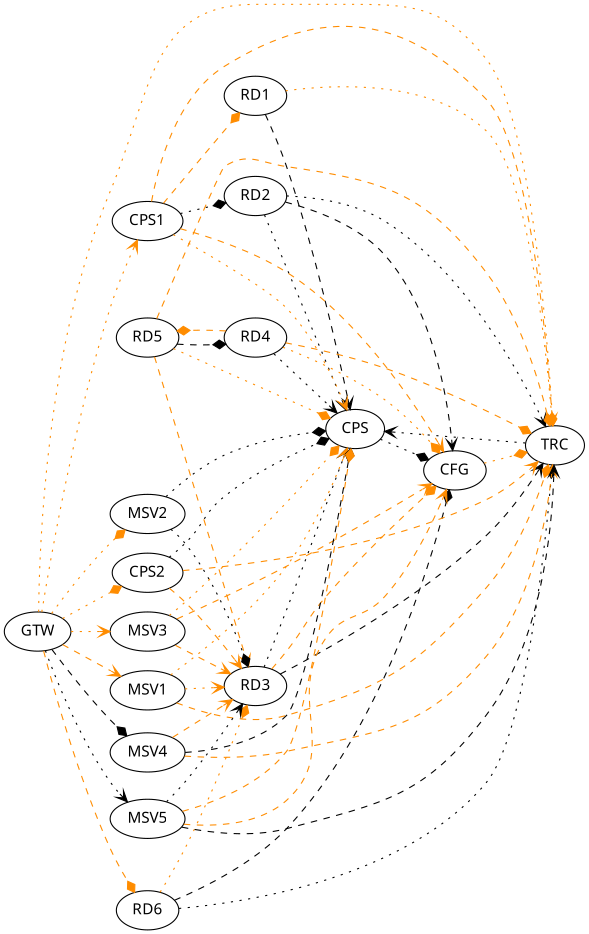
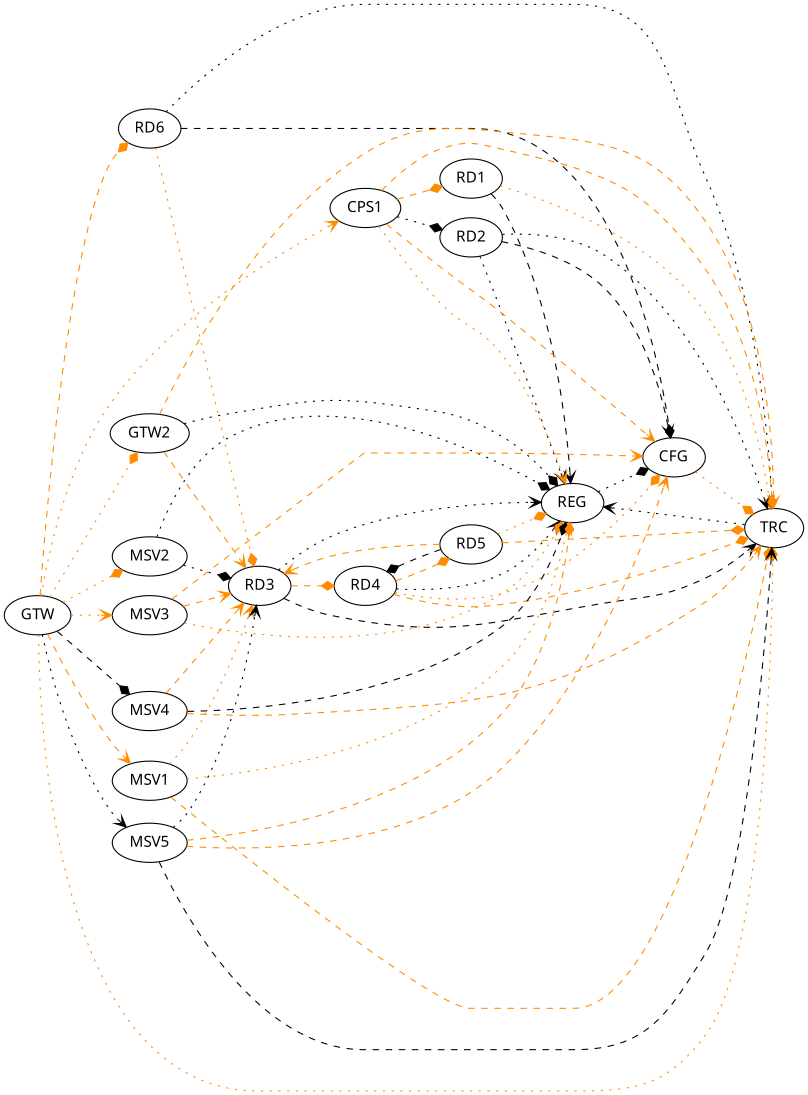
(355, 429) -> (573, 503)
(148, 573) -> (150, 433)
(343, 577) -> (306, 586)
